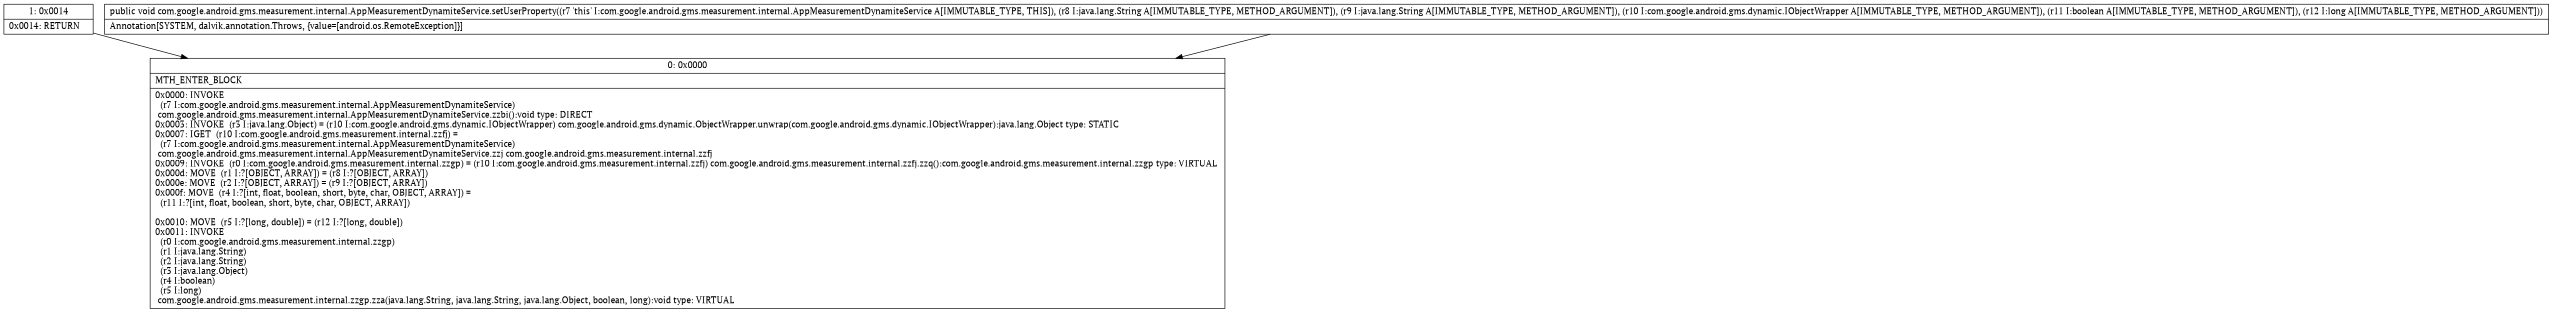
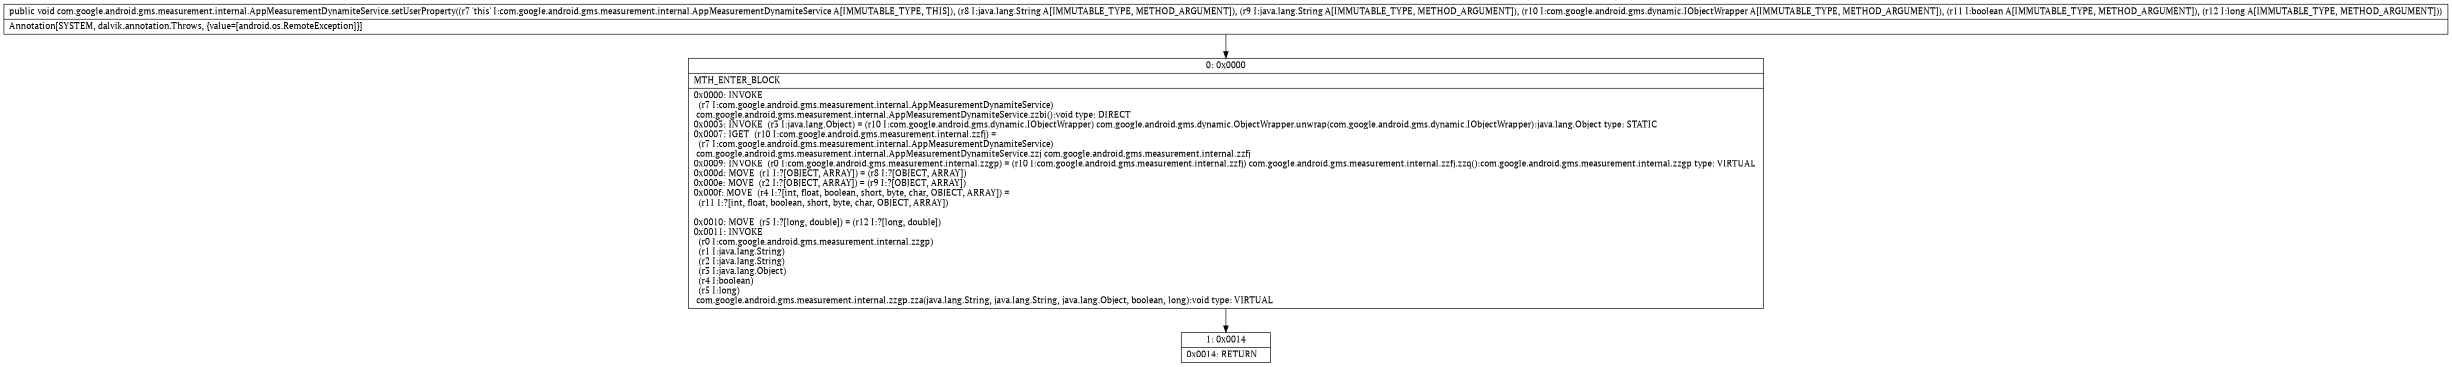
(137, 45) -> (1226, 317)
